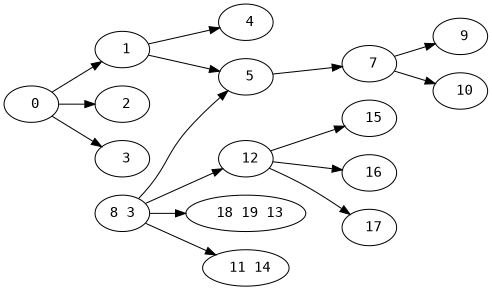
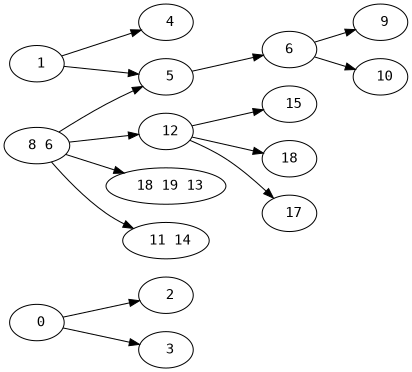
(369, 64) -> (289, 50)
(72, 80) -> none
(369, 173) -> (289, 159)
(122, 213) -> (37, 146)
